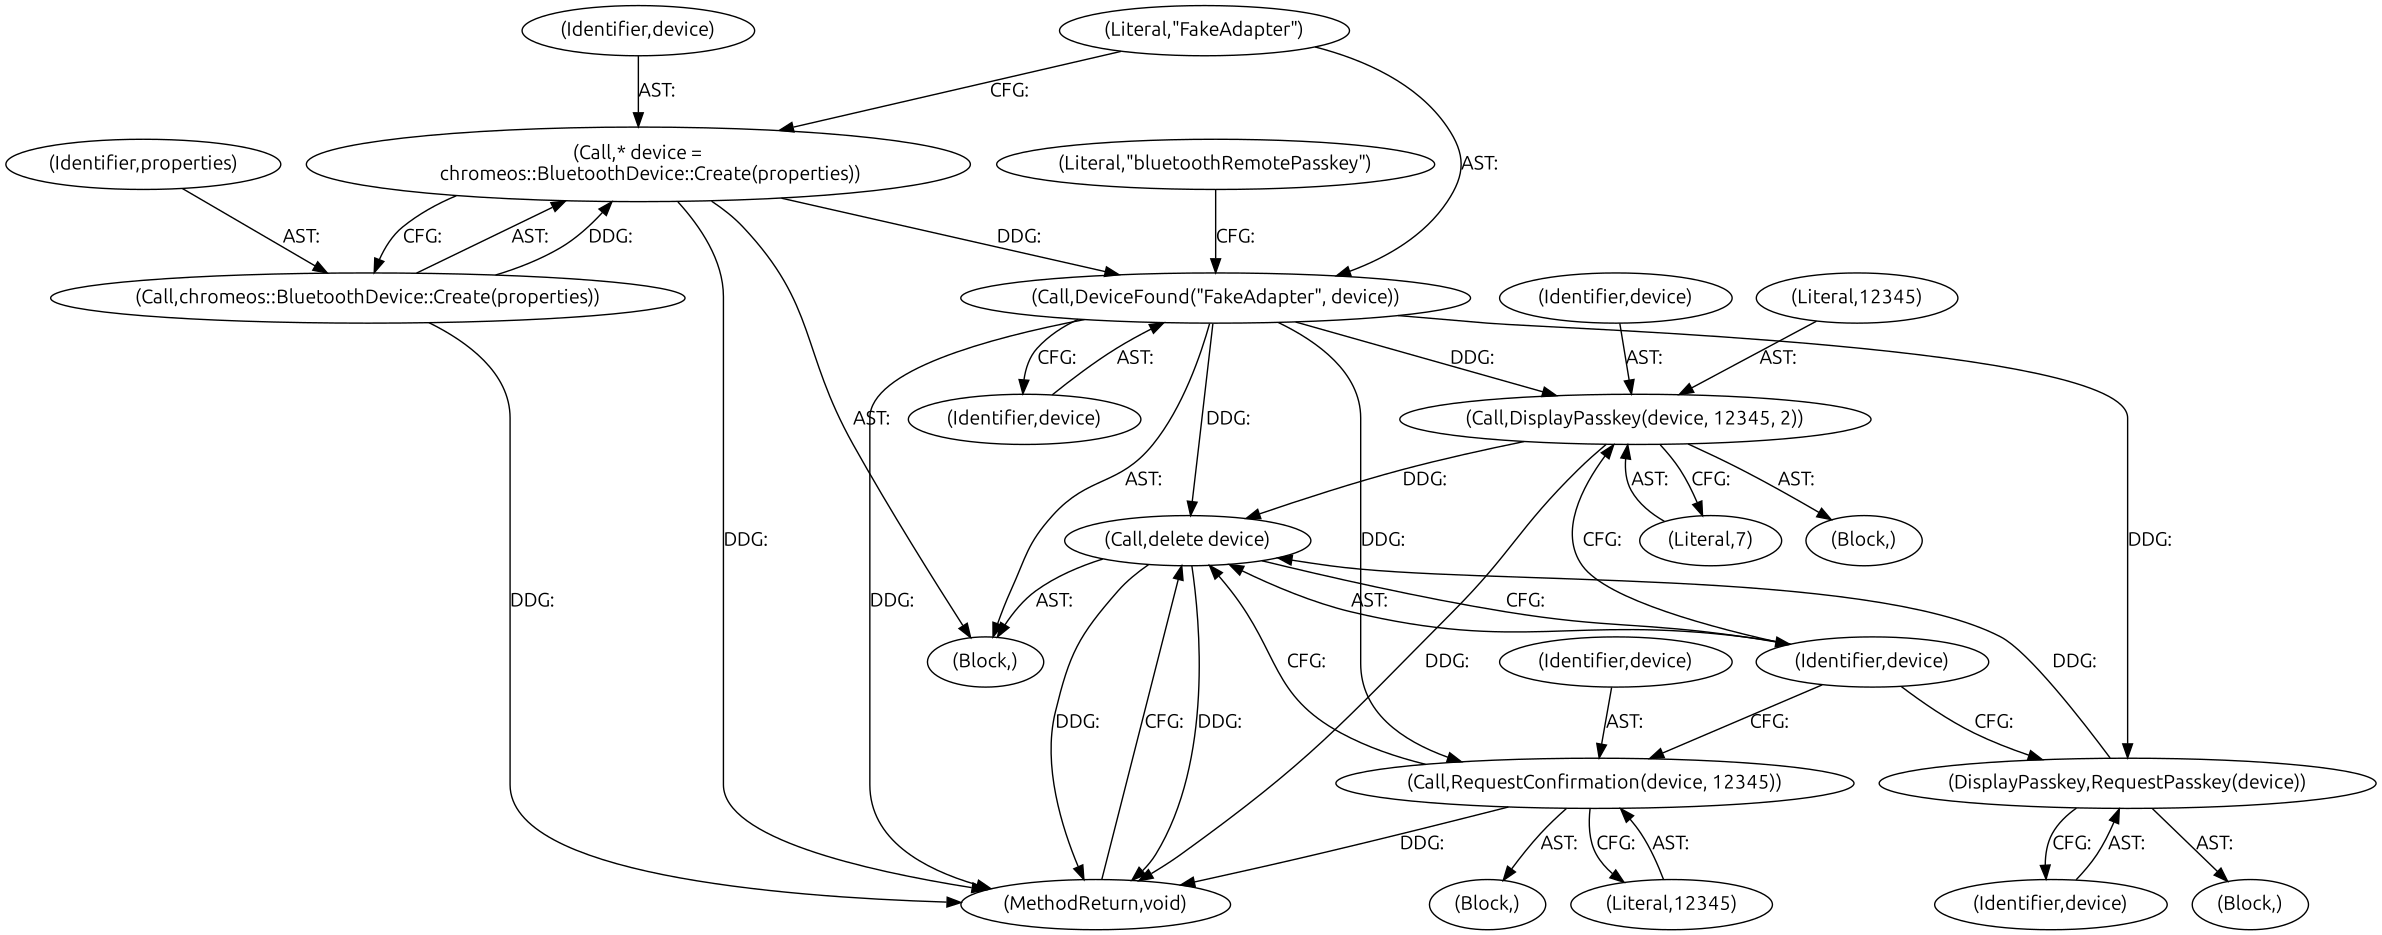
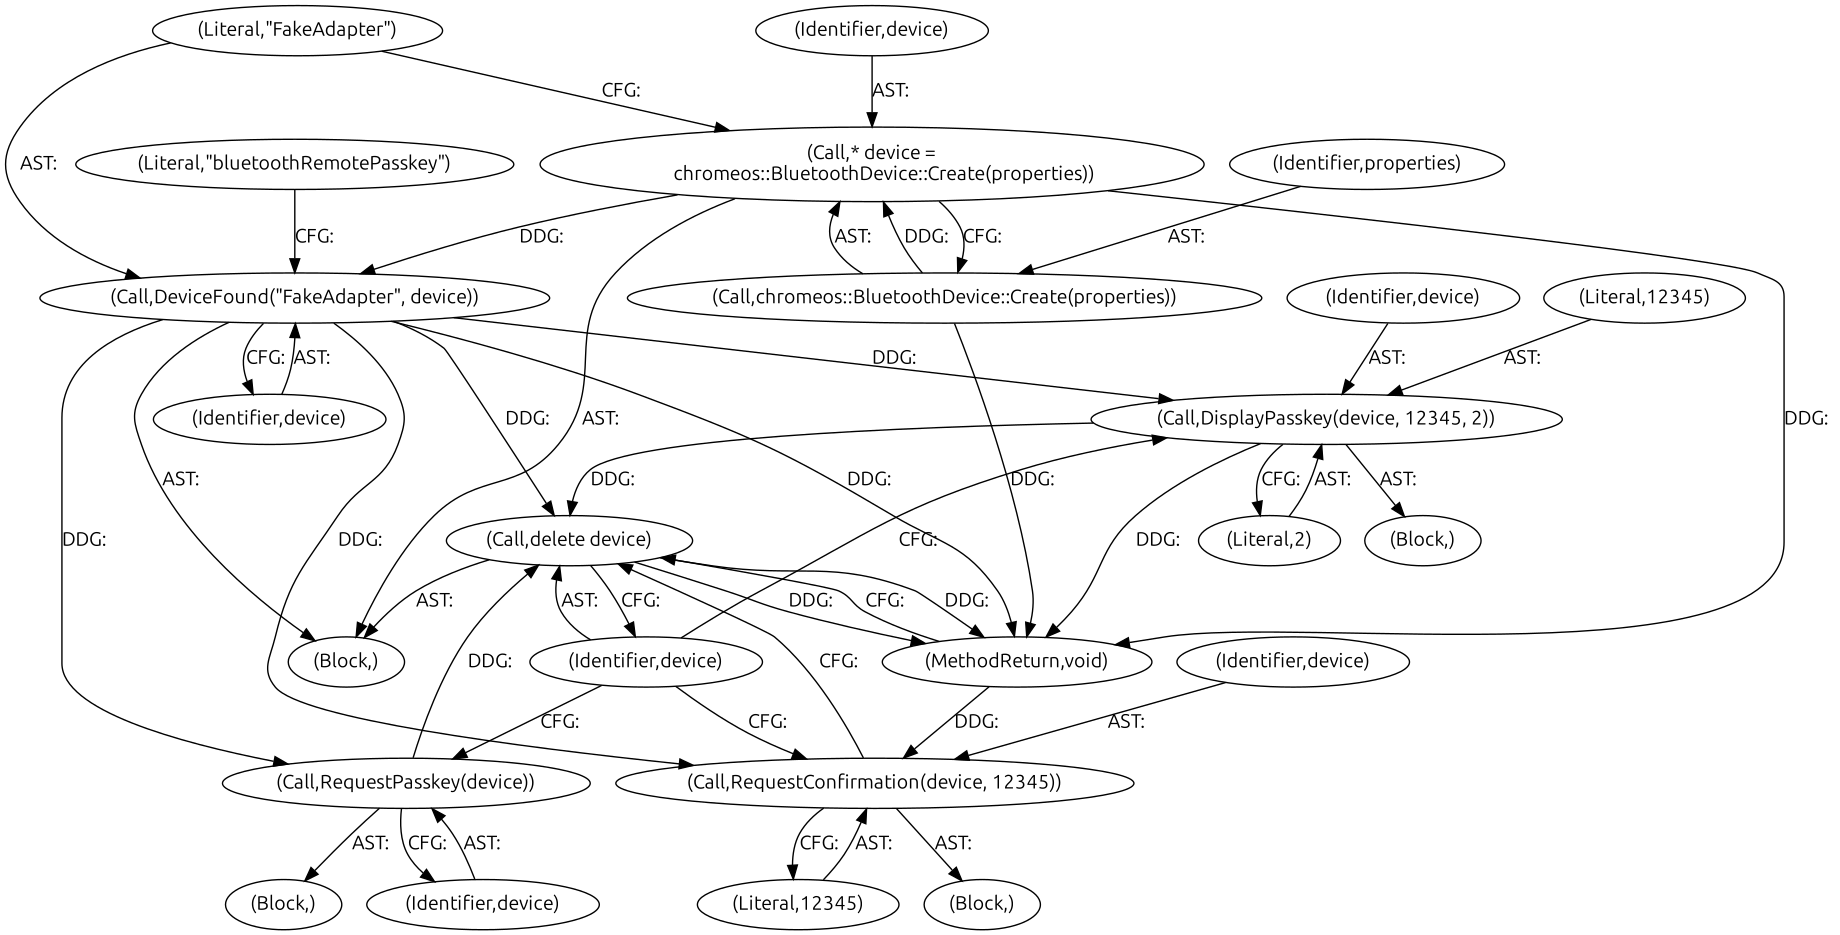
(1711, 541) -> (1270, 541)
(2128, 783) -> (406, 783)
(1352, 846) -> (952, 718)
